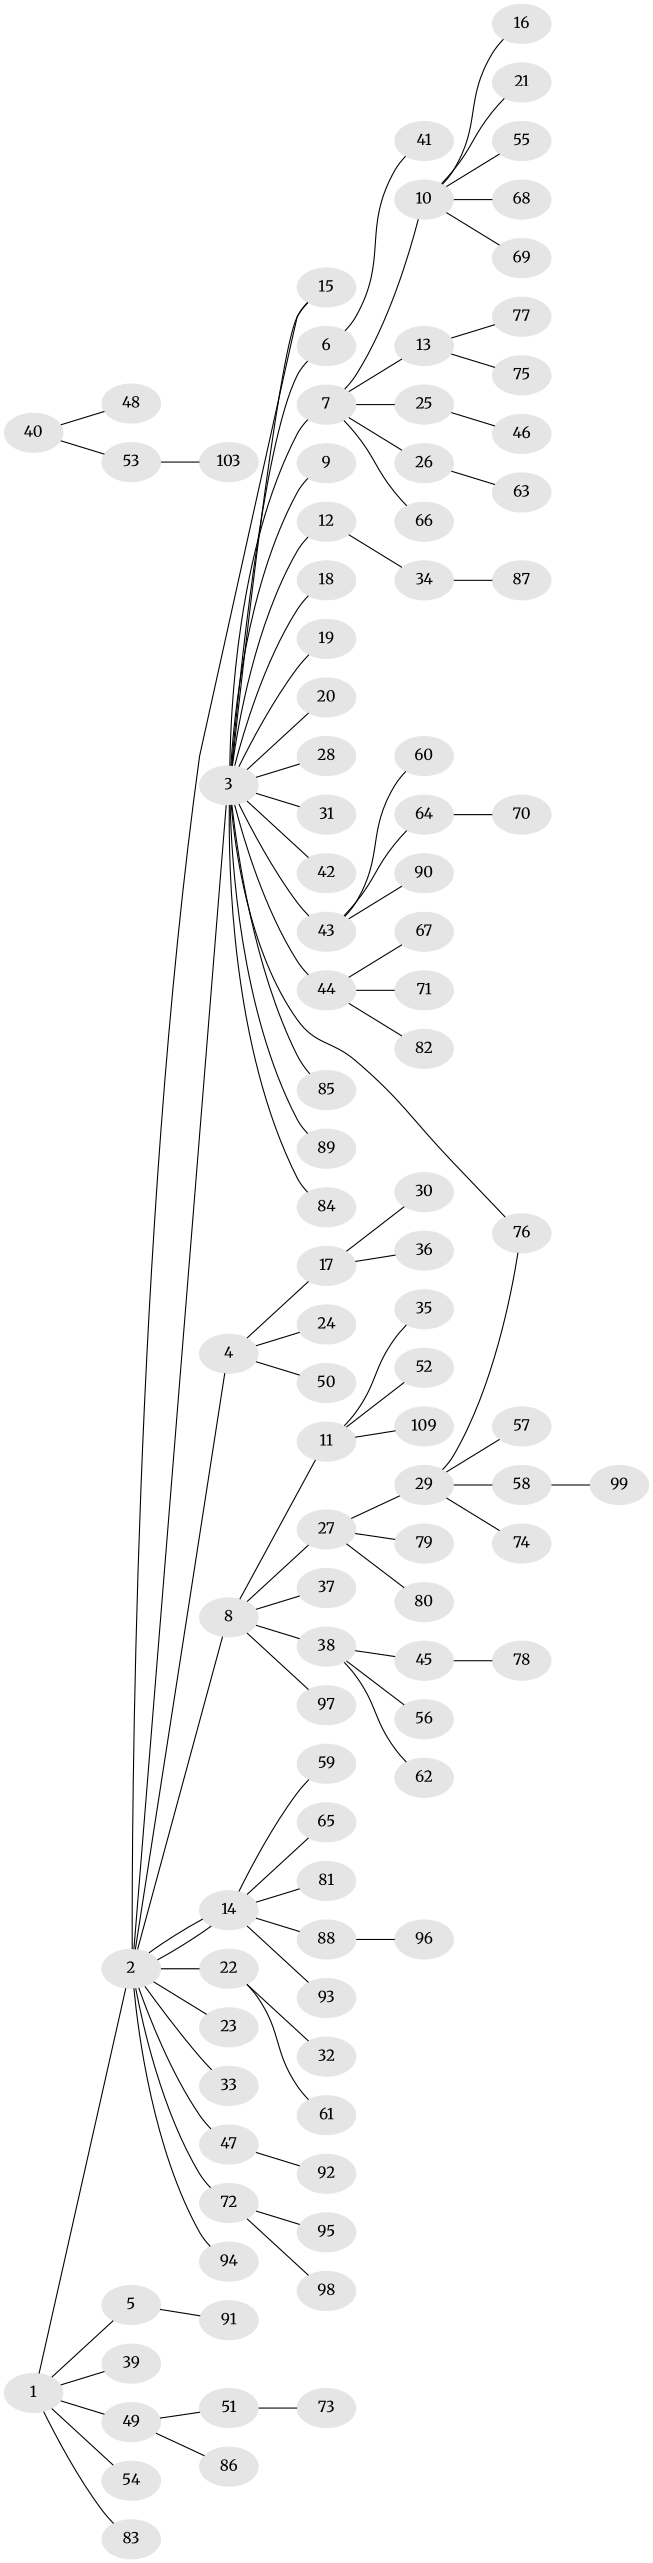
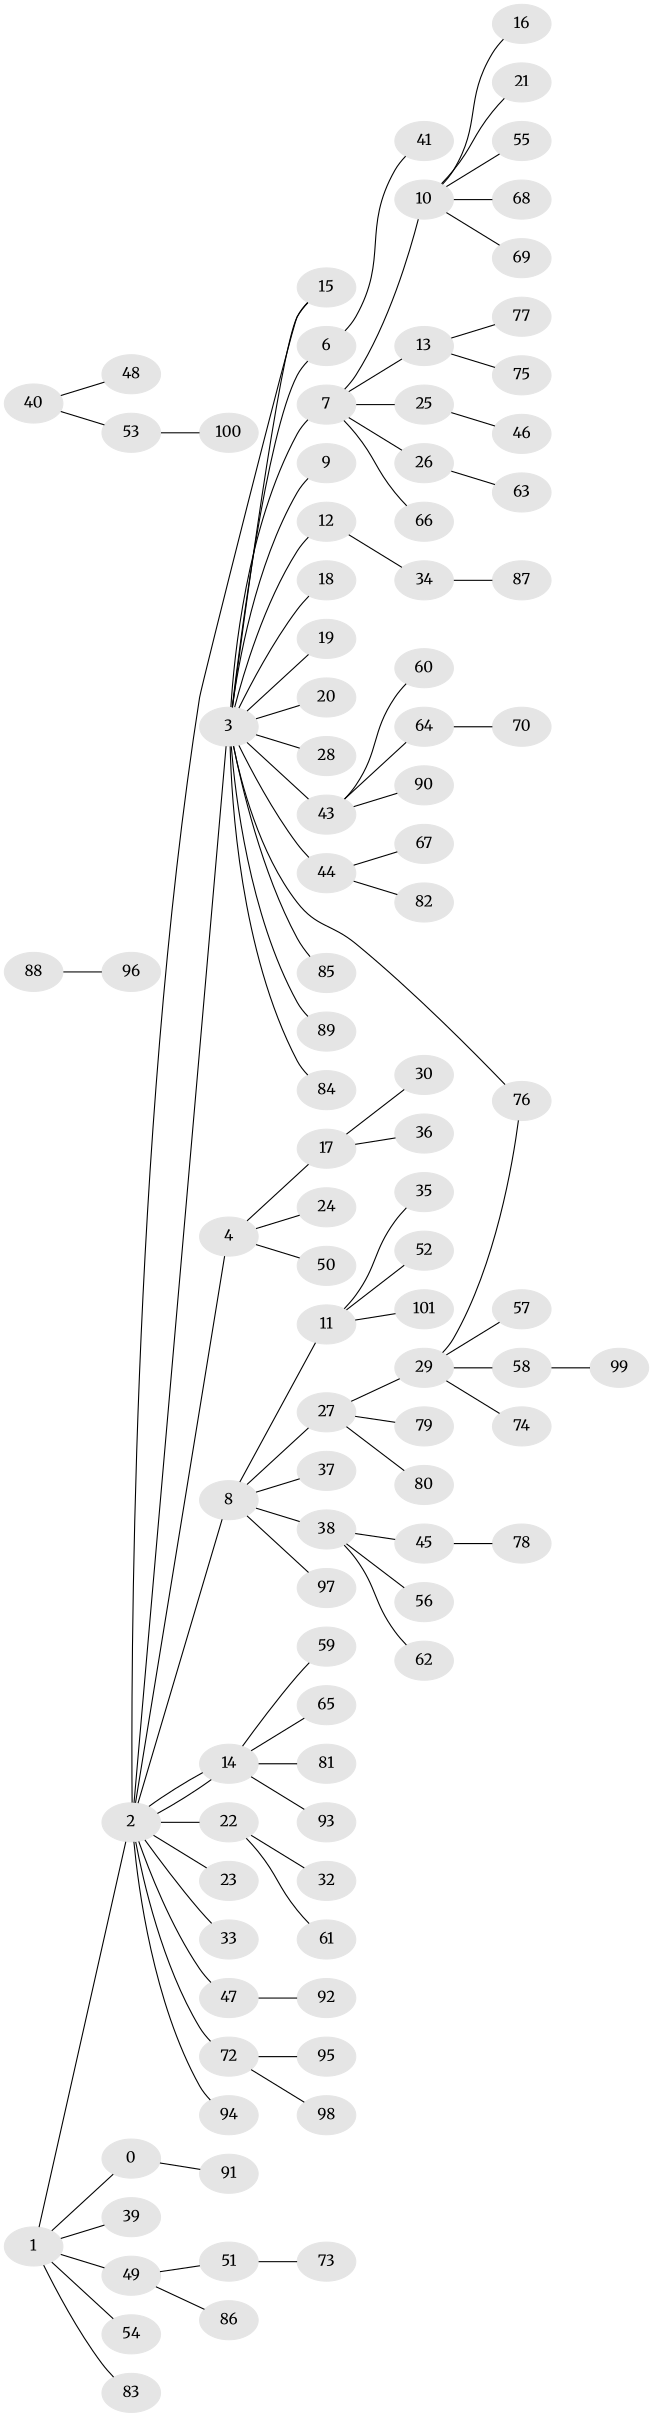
(229, 462) -> (229, 433)
(327, 815) -> none
(327, 873) -> none
(424, 990) -> none
(424, 1426) -> (424, 1309)
(278, 1925) -> none
(131, 2305) -> (131, 2159)
